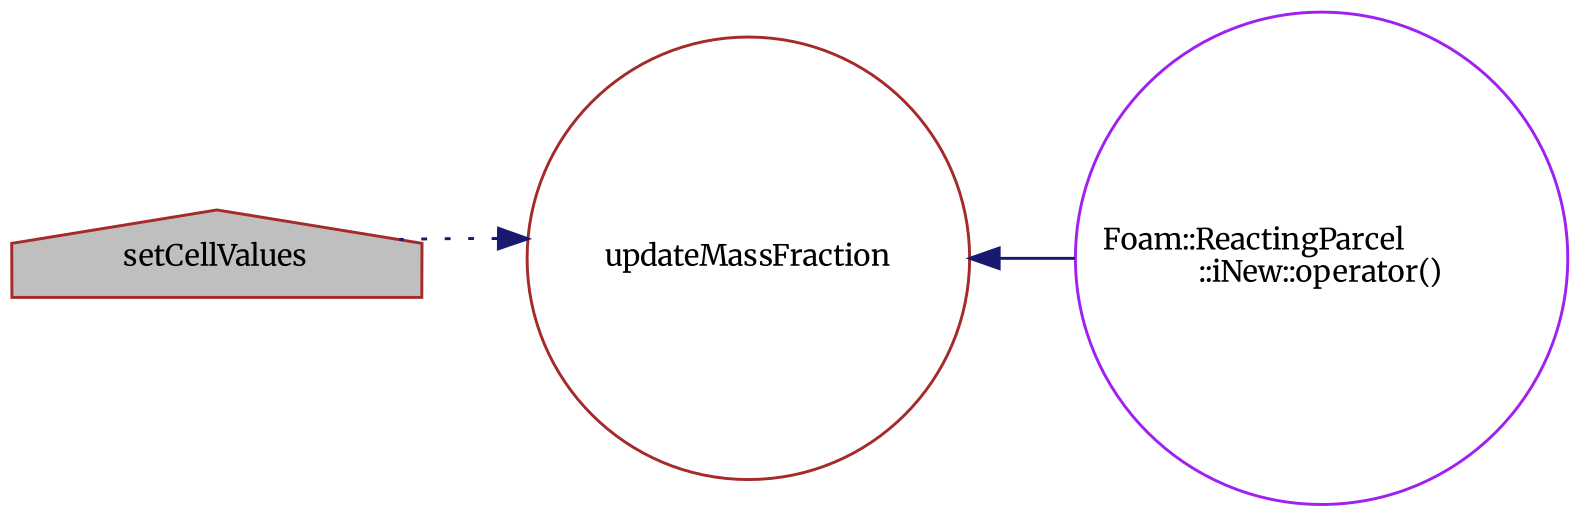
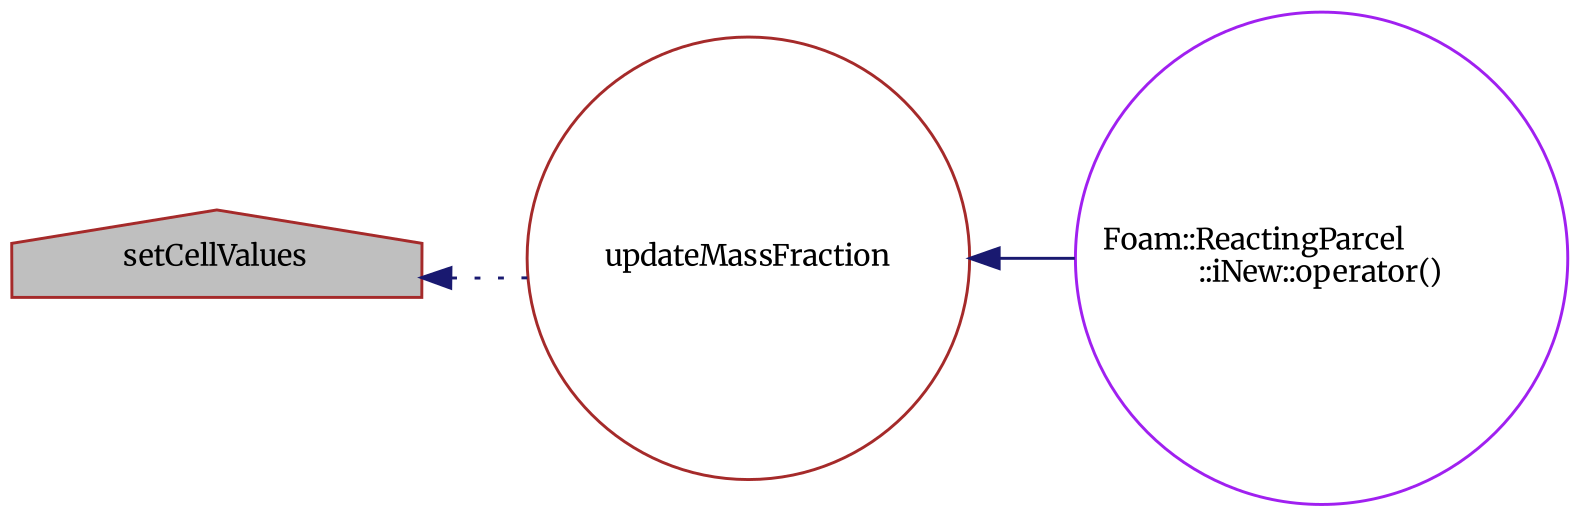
(448, 239) -> (489, 278)
